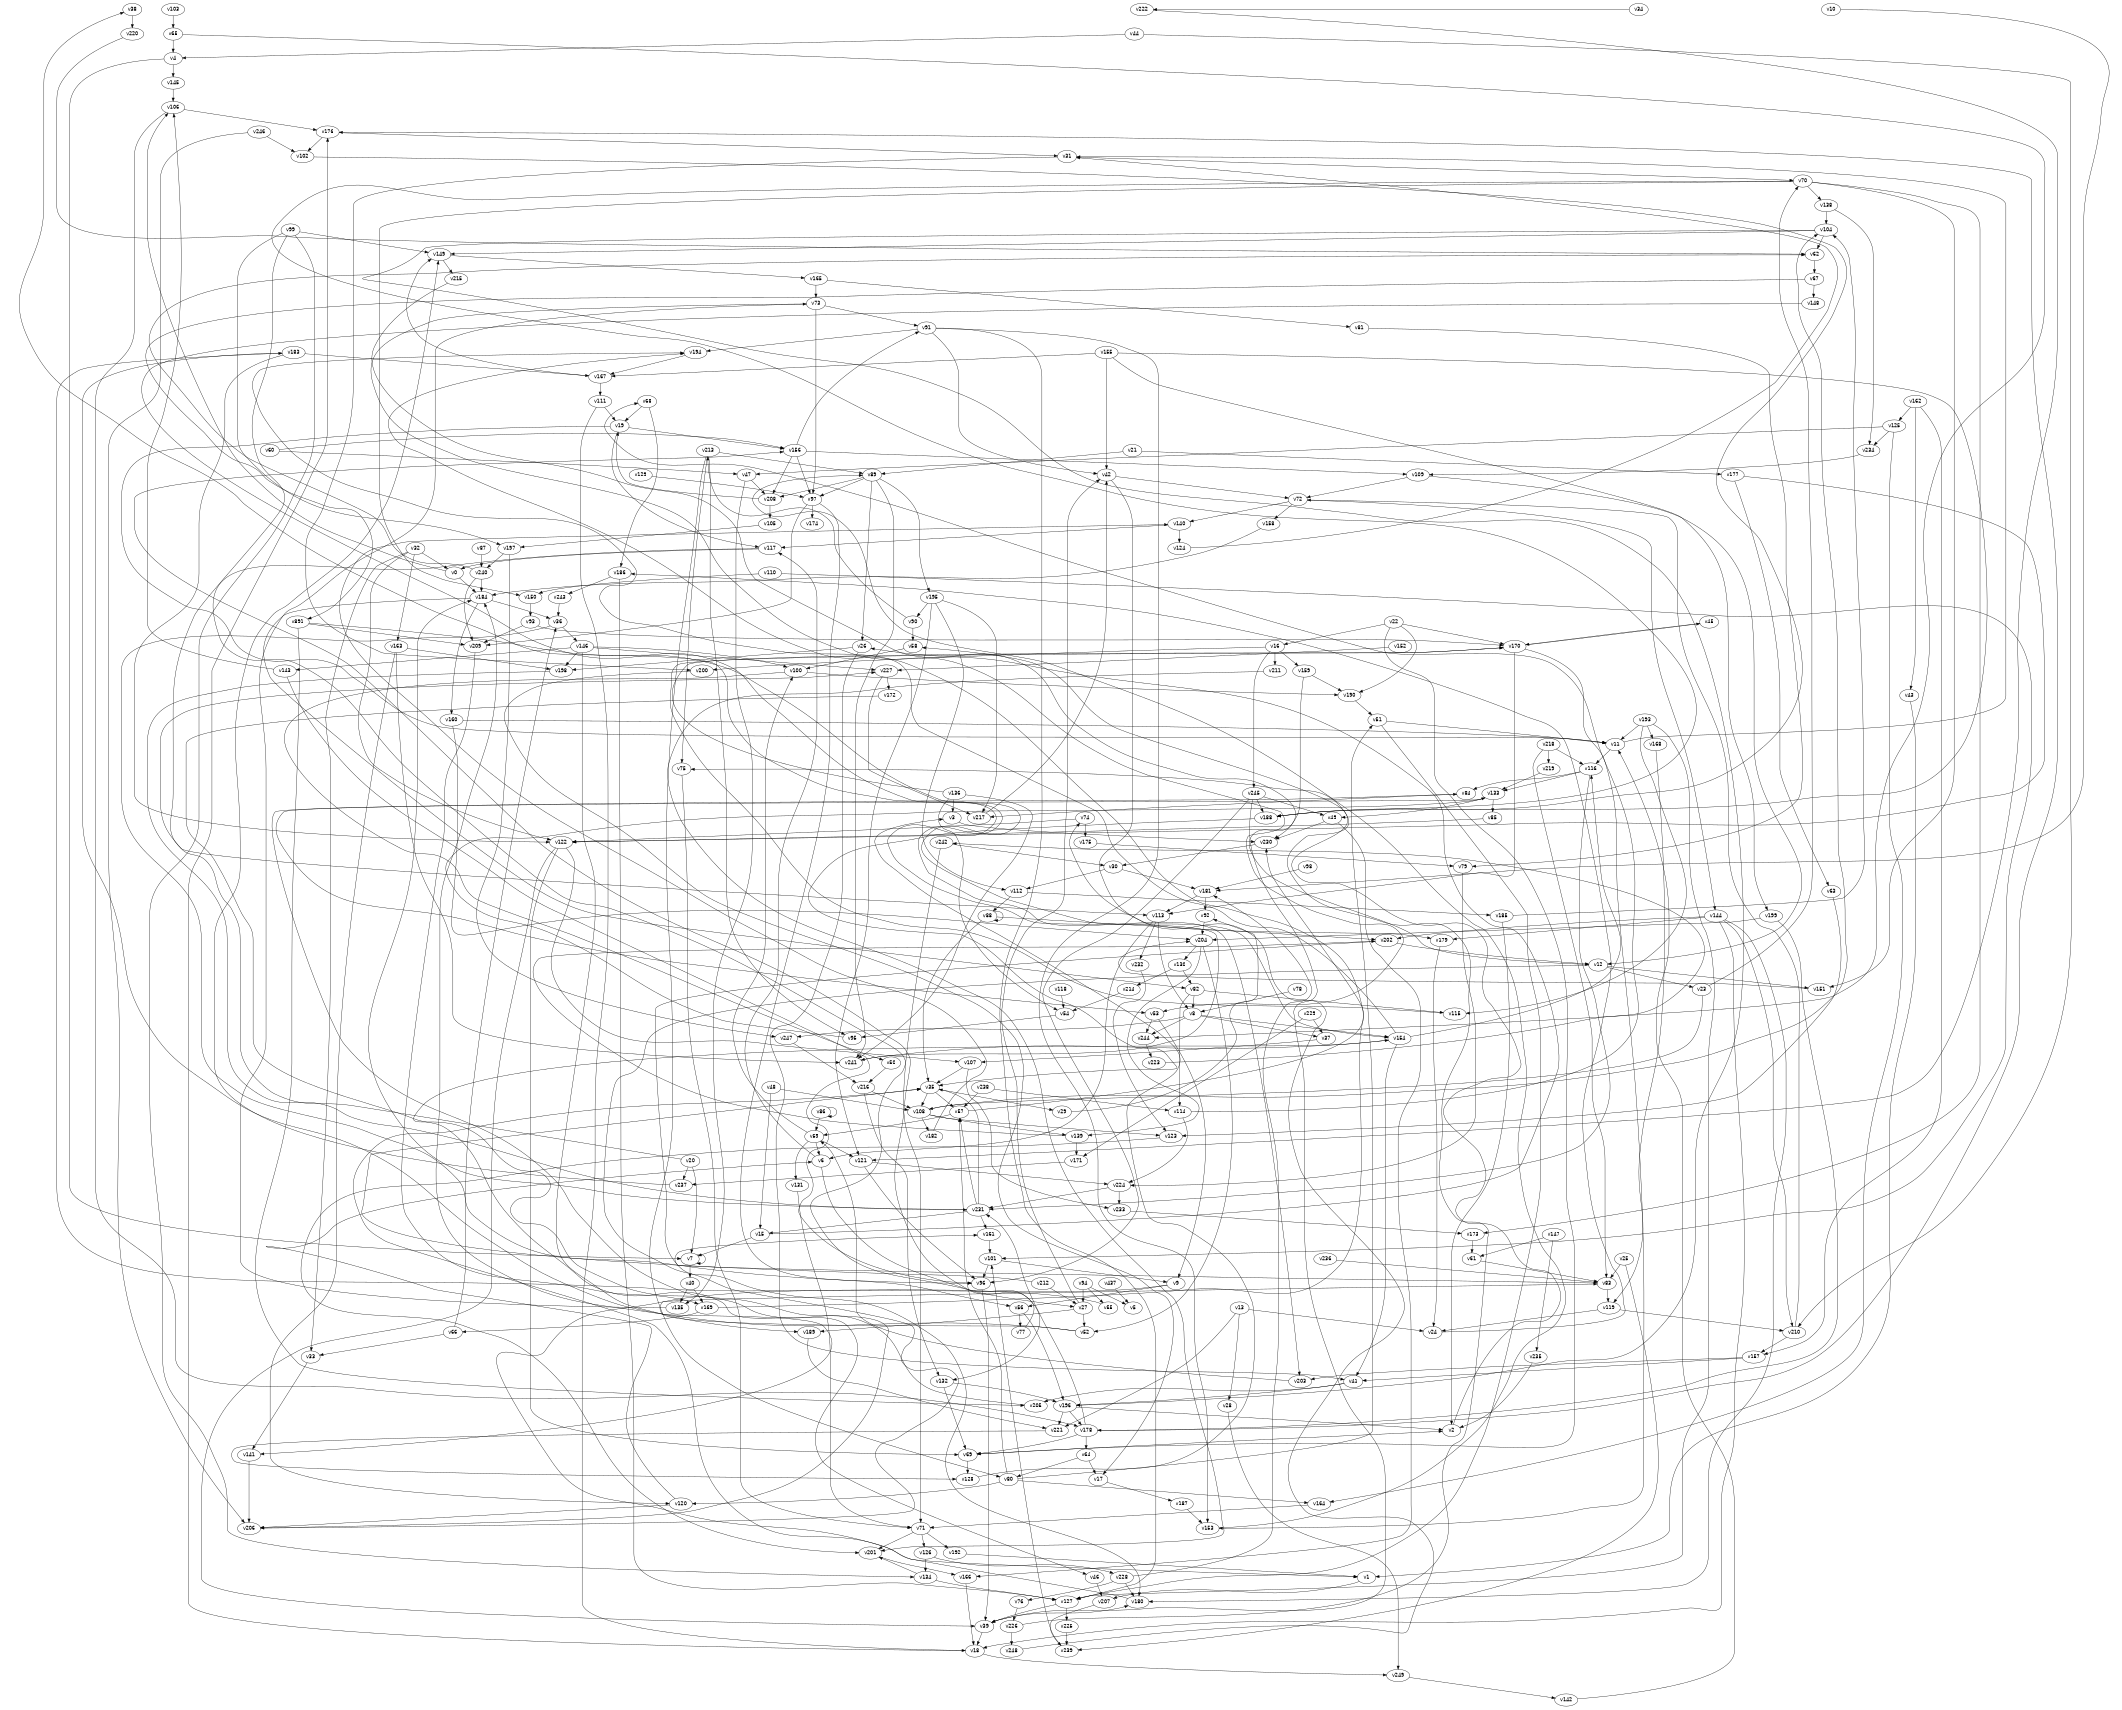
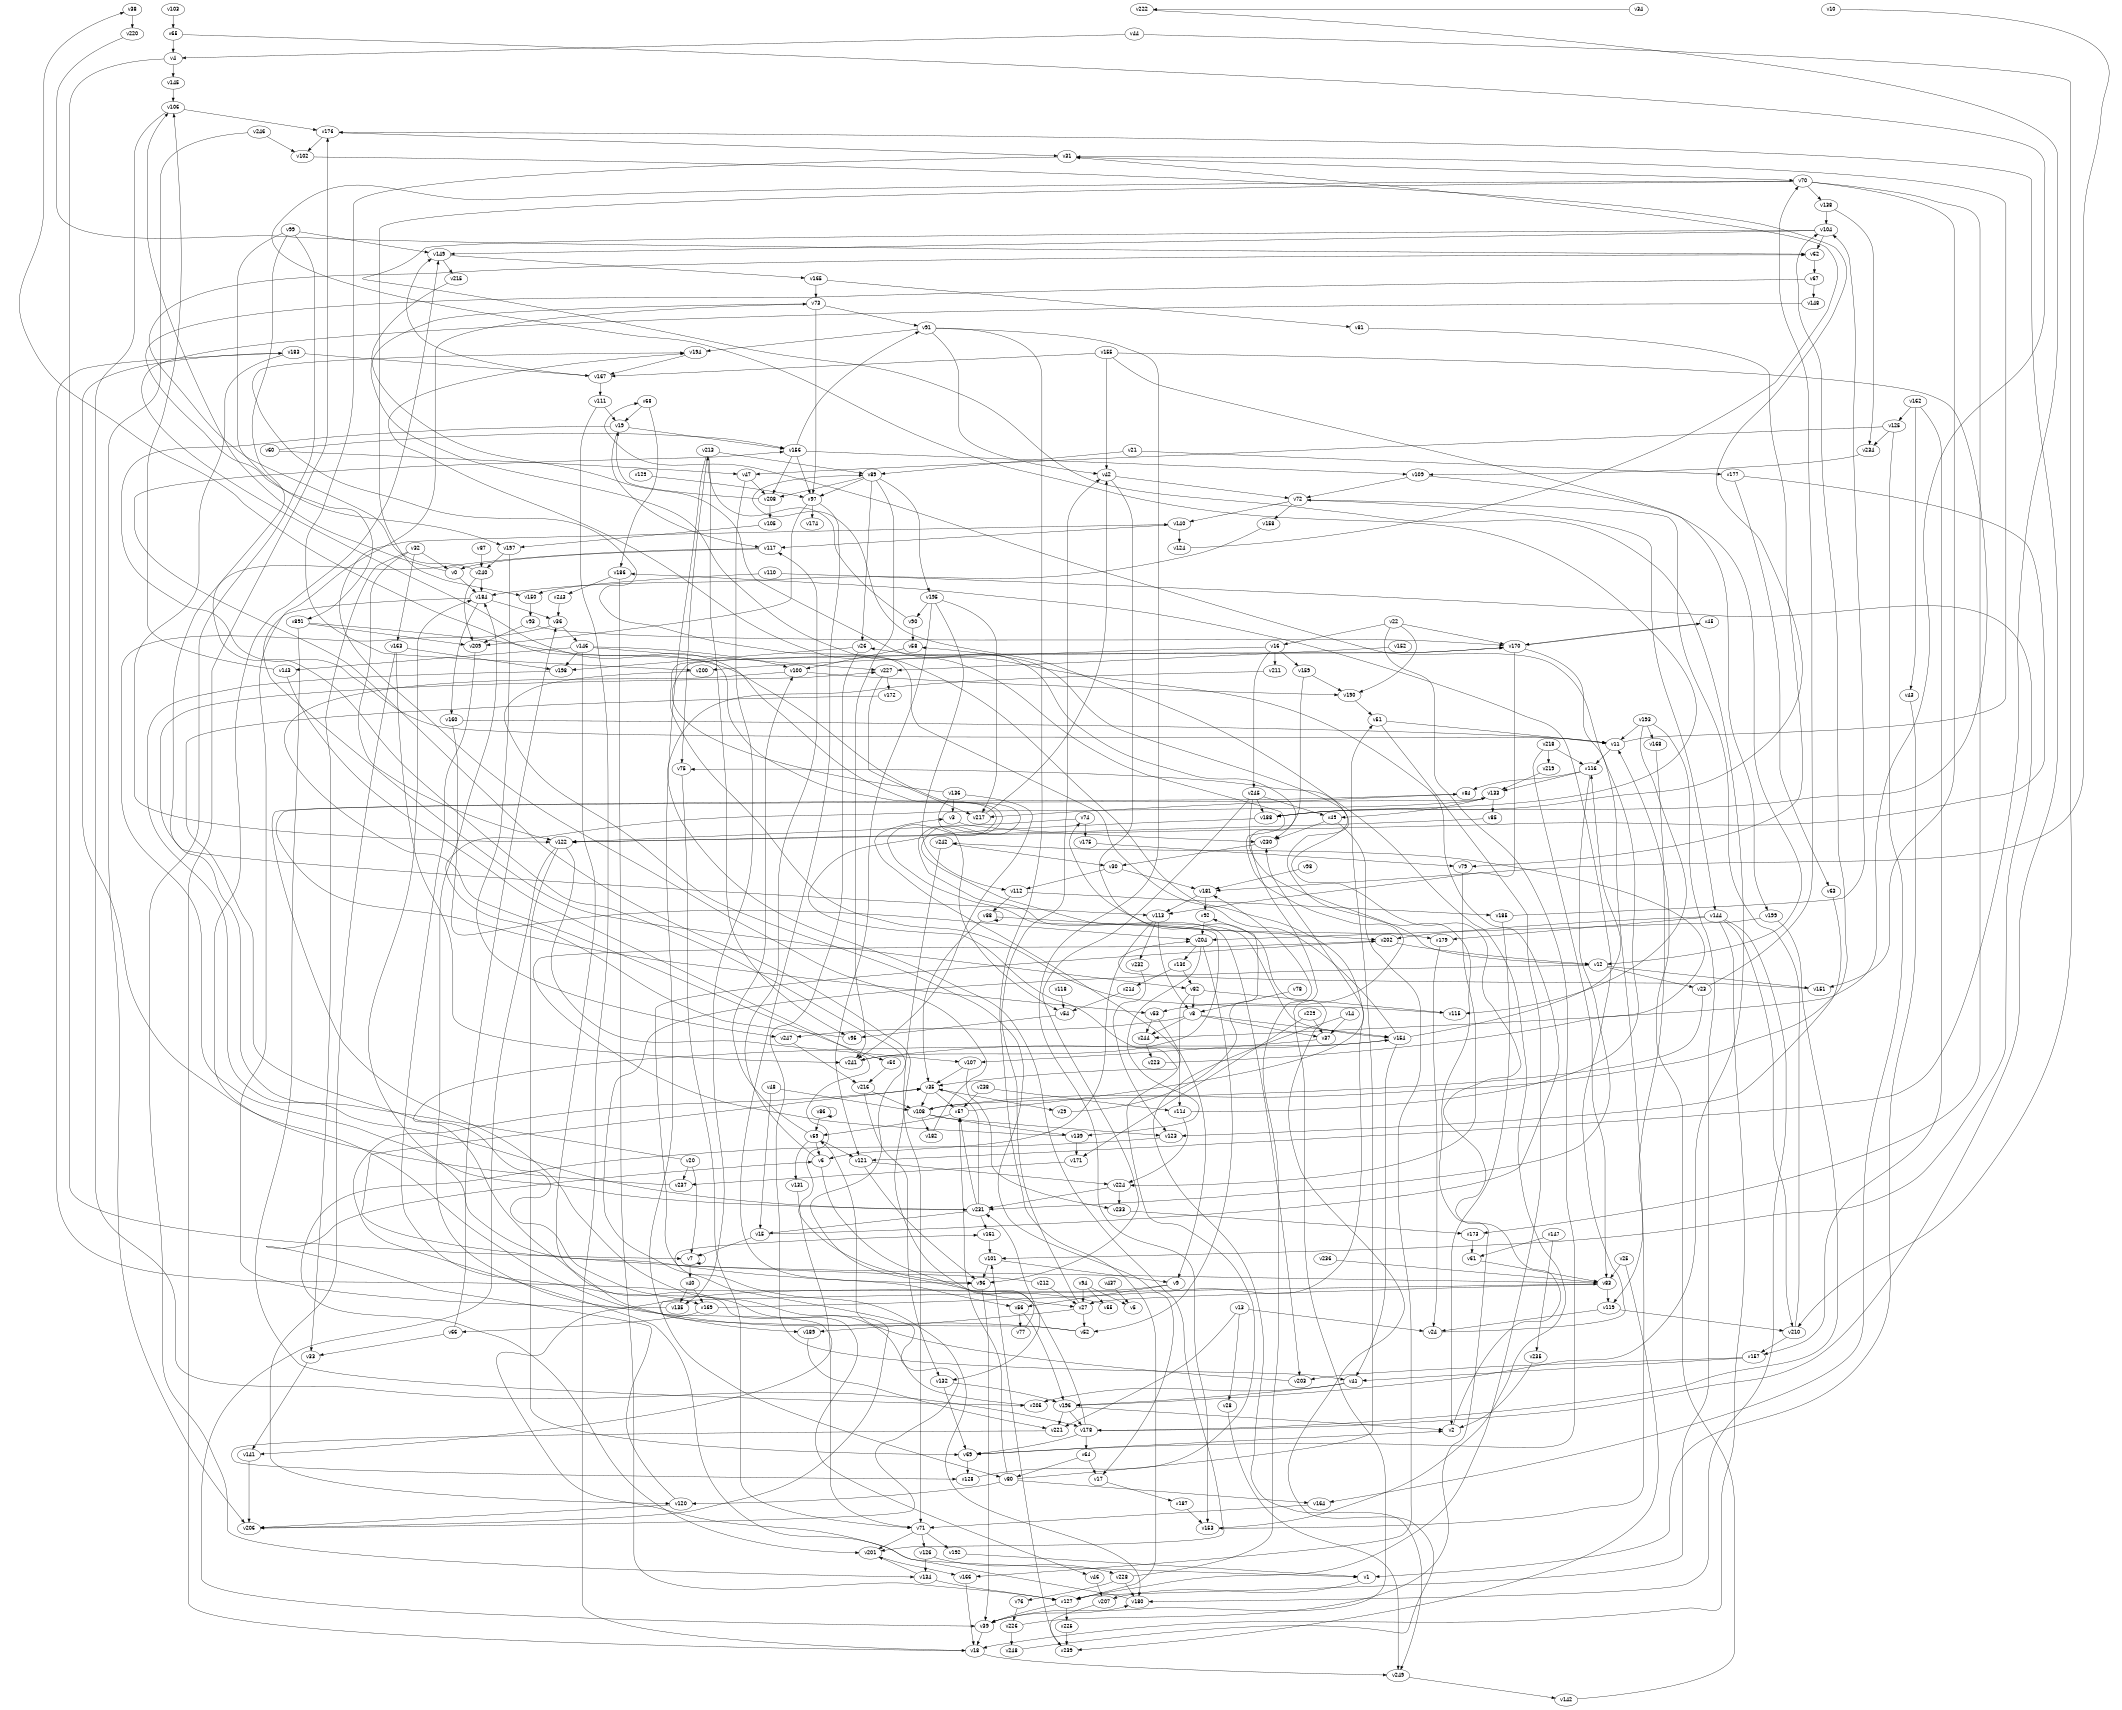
none -> (1350, 1014)
none -> (1345, 1291)
